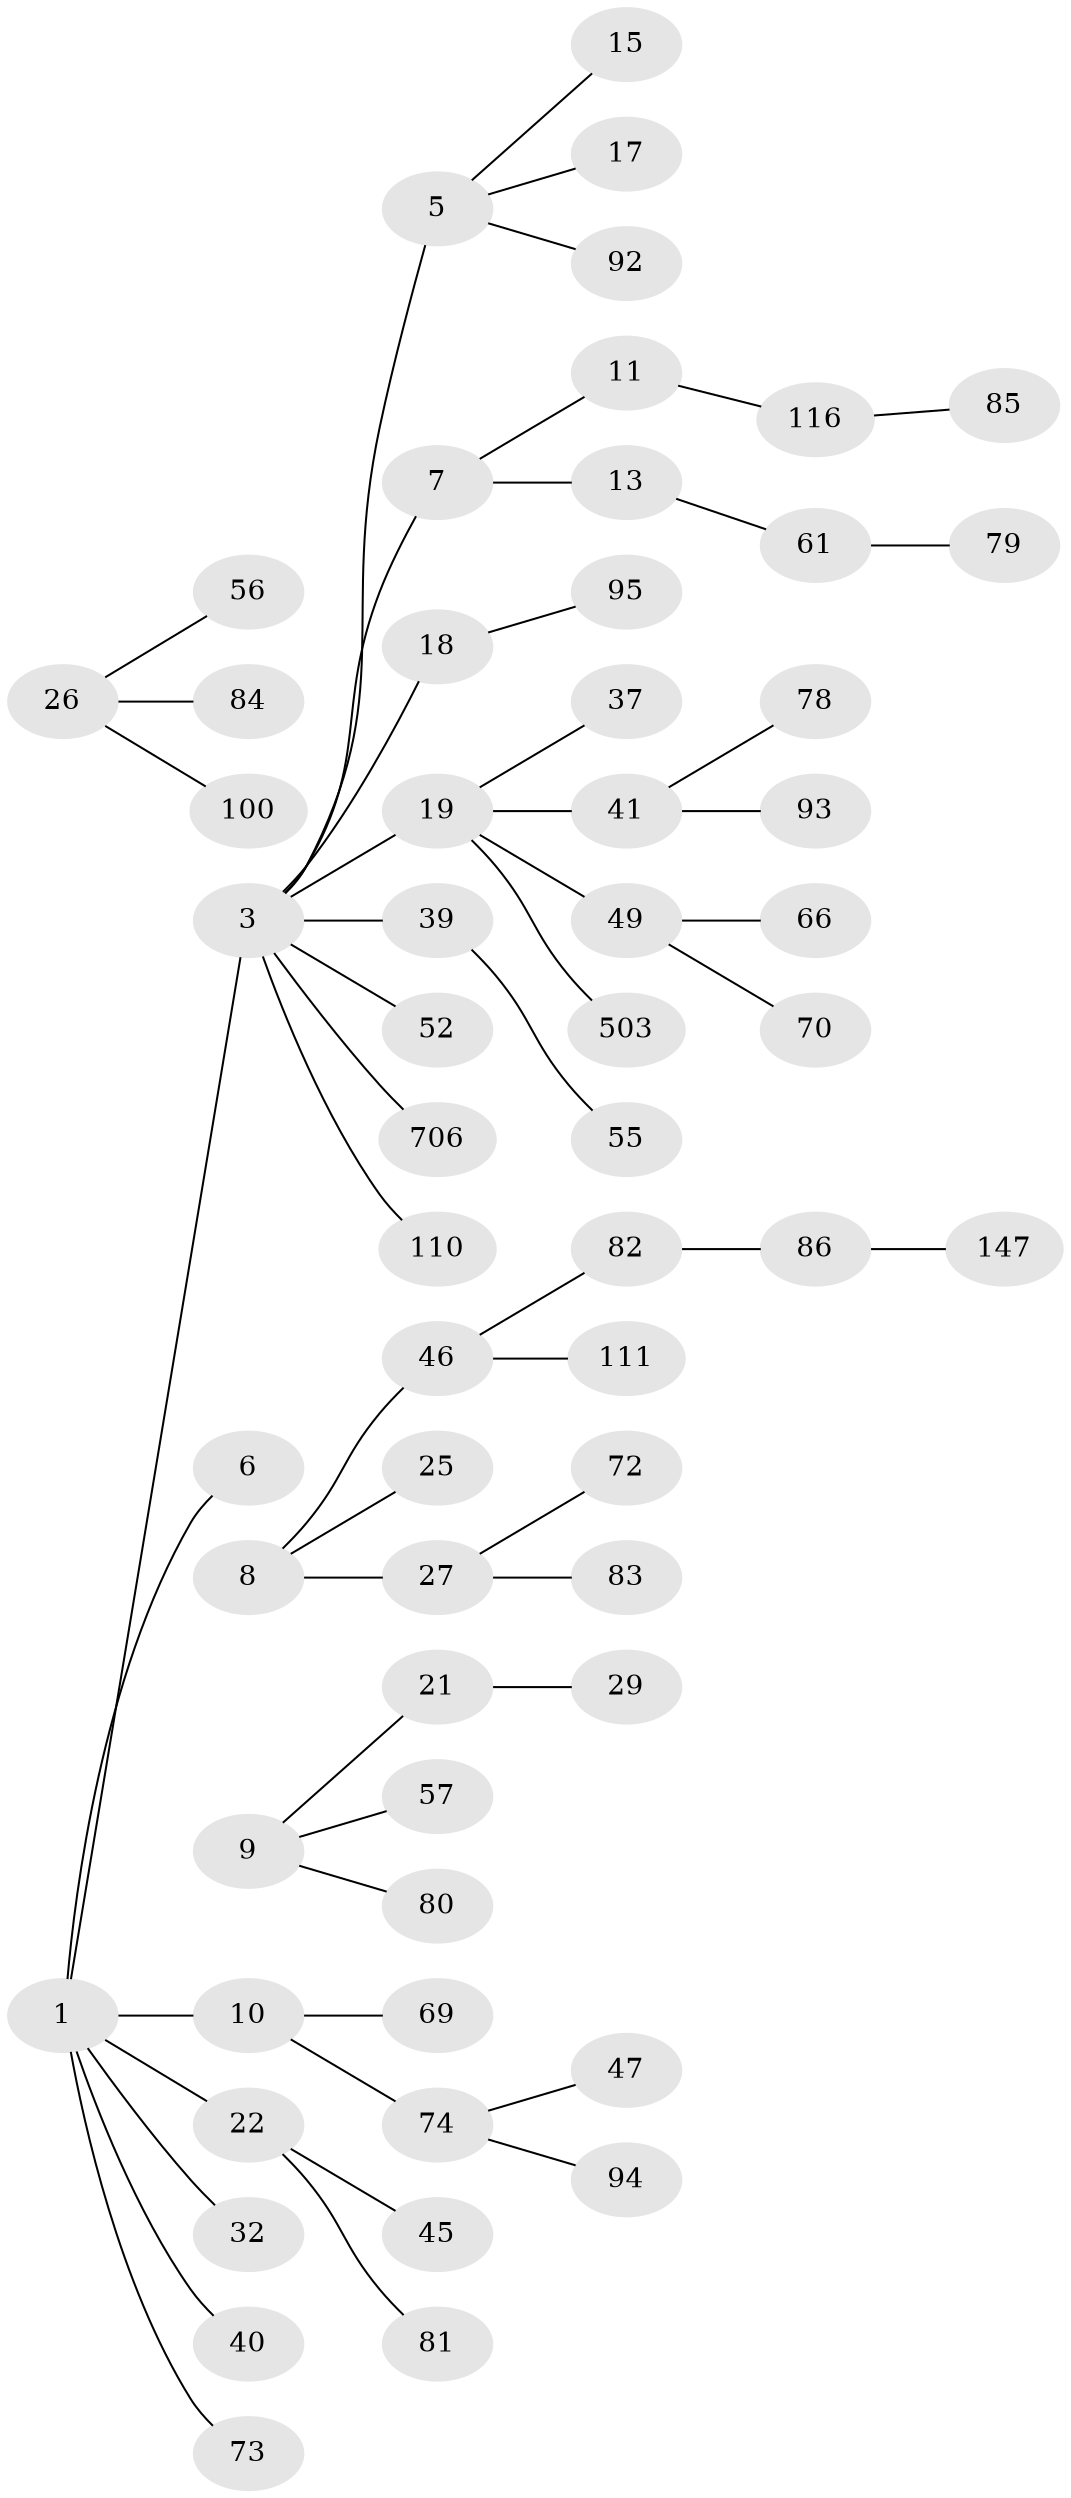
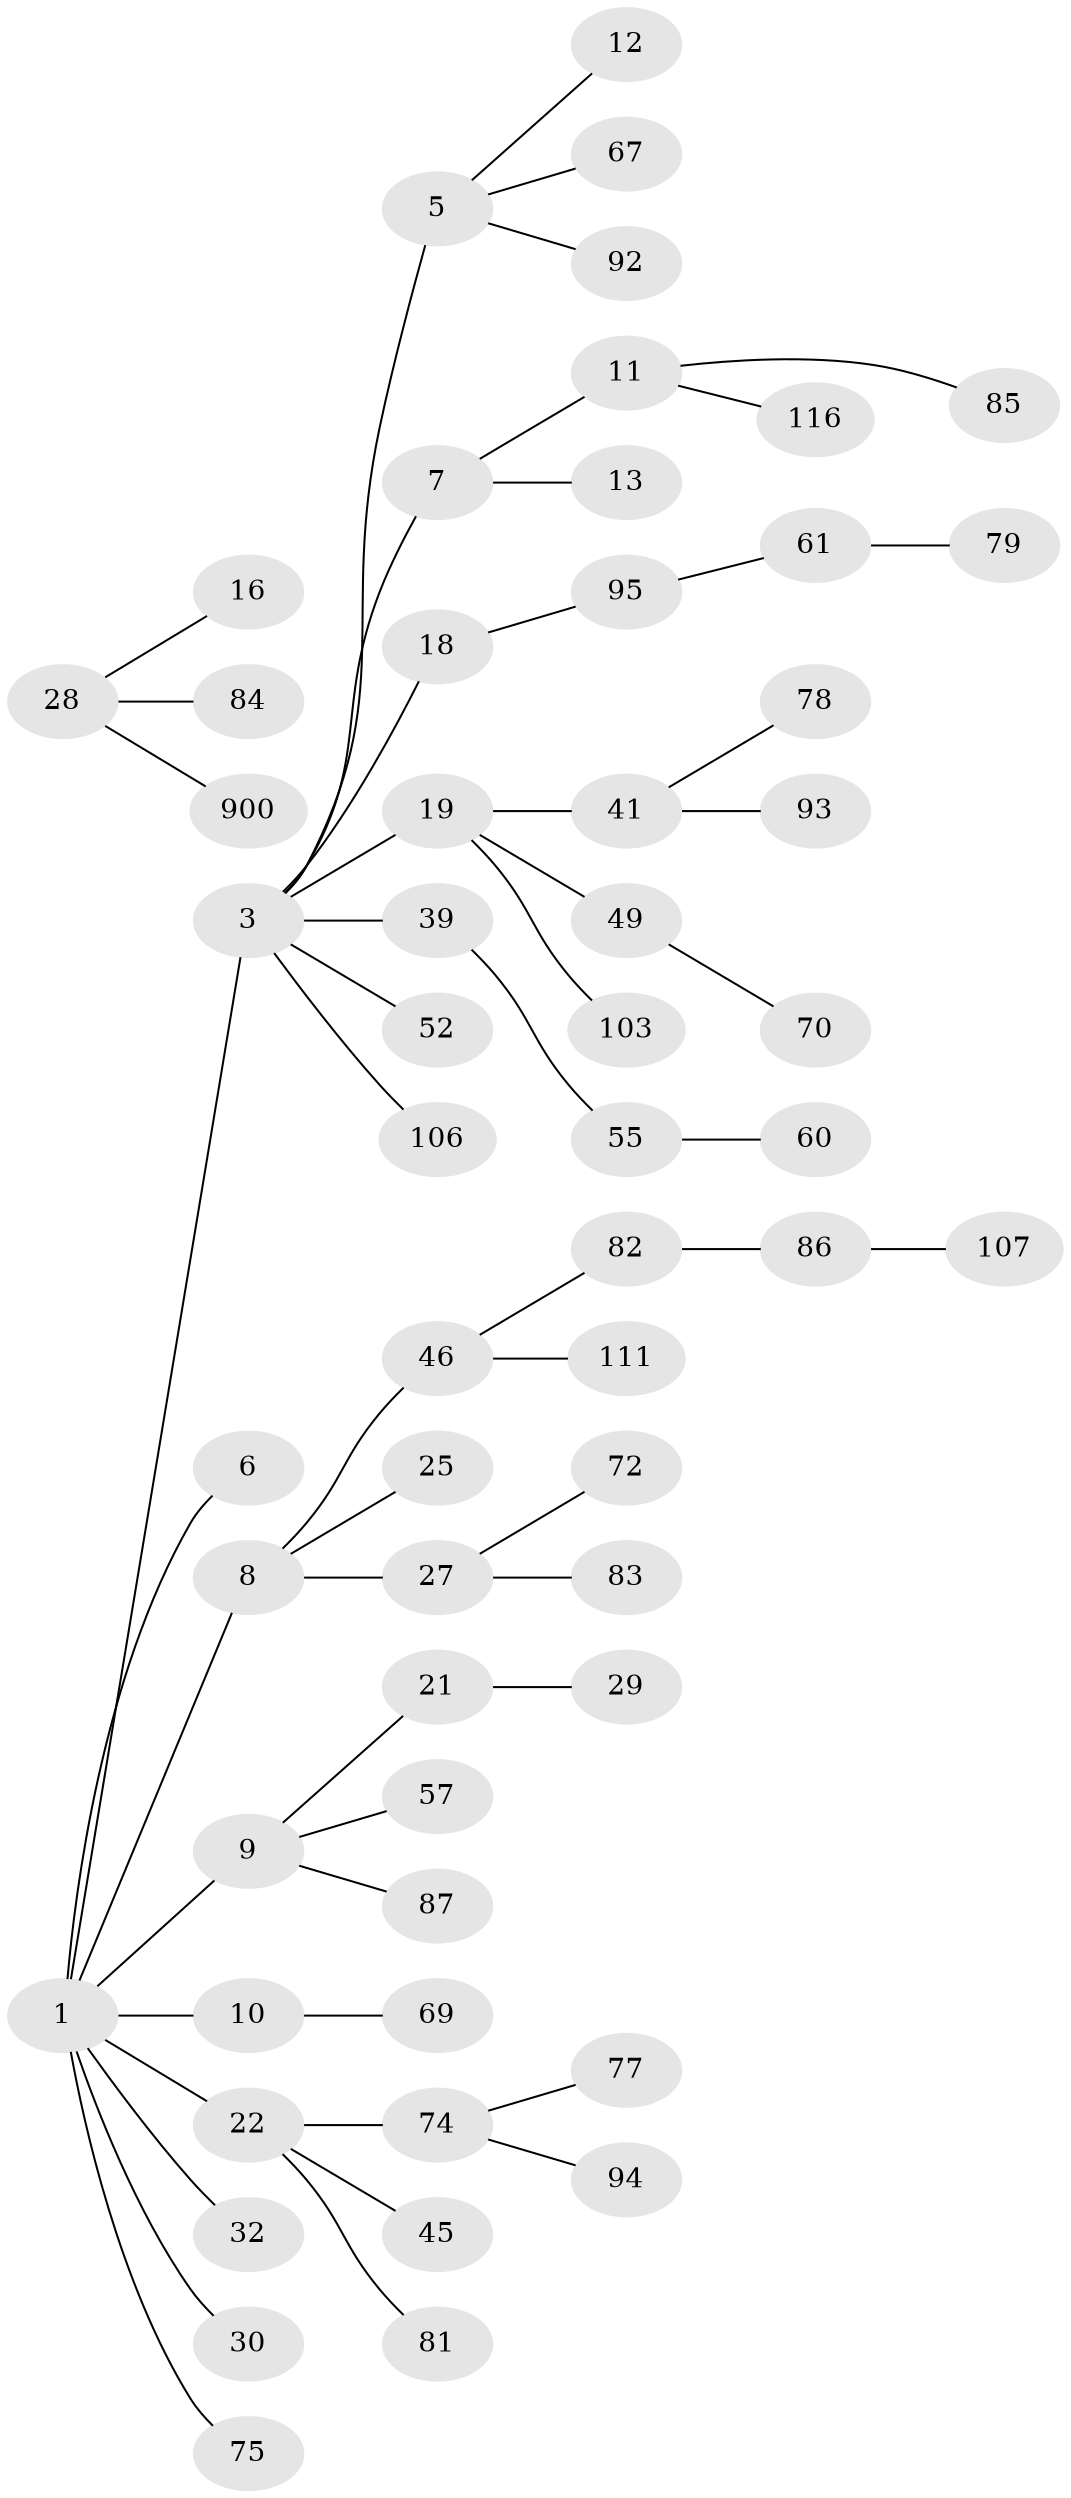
(627, 45) -> (627, 45)
(627, 154) -> (627, 154)
(912, 413) -> (820, 360)
(721, 514) -> (721, 569)
(249, 592) -> (249, 592)
(63, 702) -> (63, 702)
(627, 702) -> none
(249, 811) -> (249, 811)
(816, 921) -> none
(627, 1030) -> (627, 1030)
(438, 1140) -> (438, 1140)
none -> (816, 1140)
(438, 1249) -> none
(1005, 1249) -> (1005, 1249)
none -> (156, 1797)
(438, 1906) -> (438, 1906)
none -> (156, 1933)
(343, 2070) -> (343, 2125)
(627, 2070) -> (627, 2070)
(249, 2344) -> (249, 2344)
(249, 2454) -> (249, 2454)
